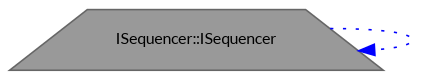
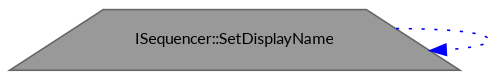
(196, 40) -> (235, 40)
